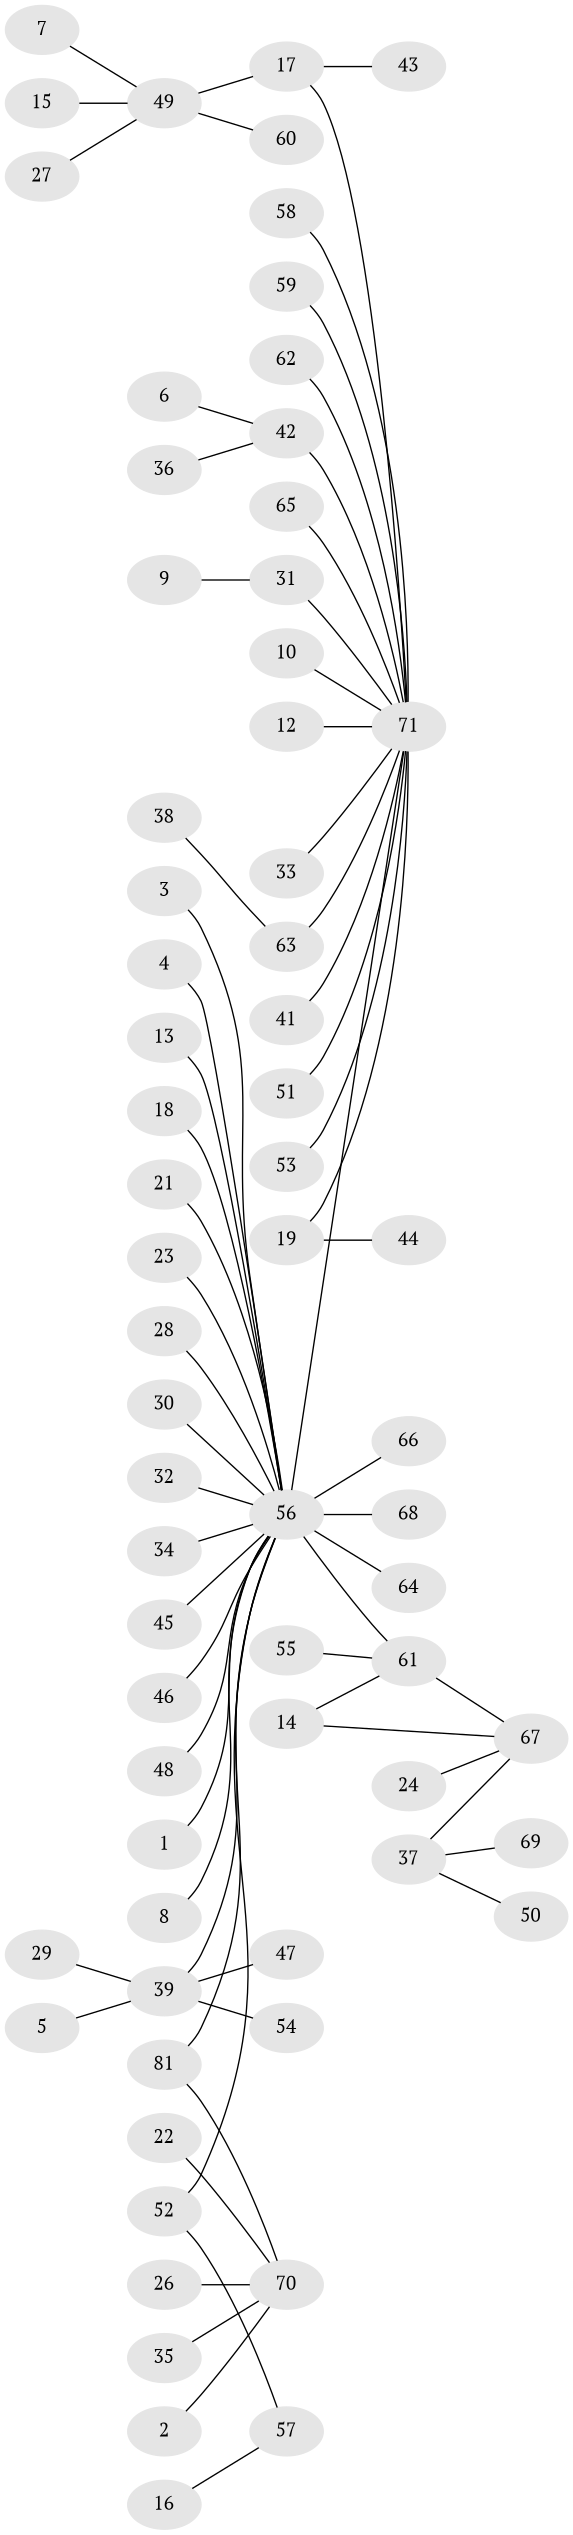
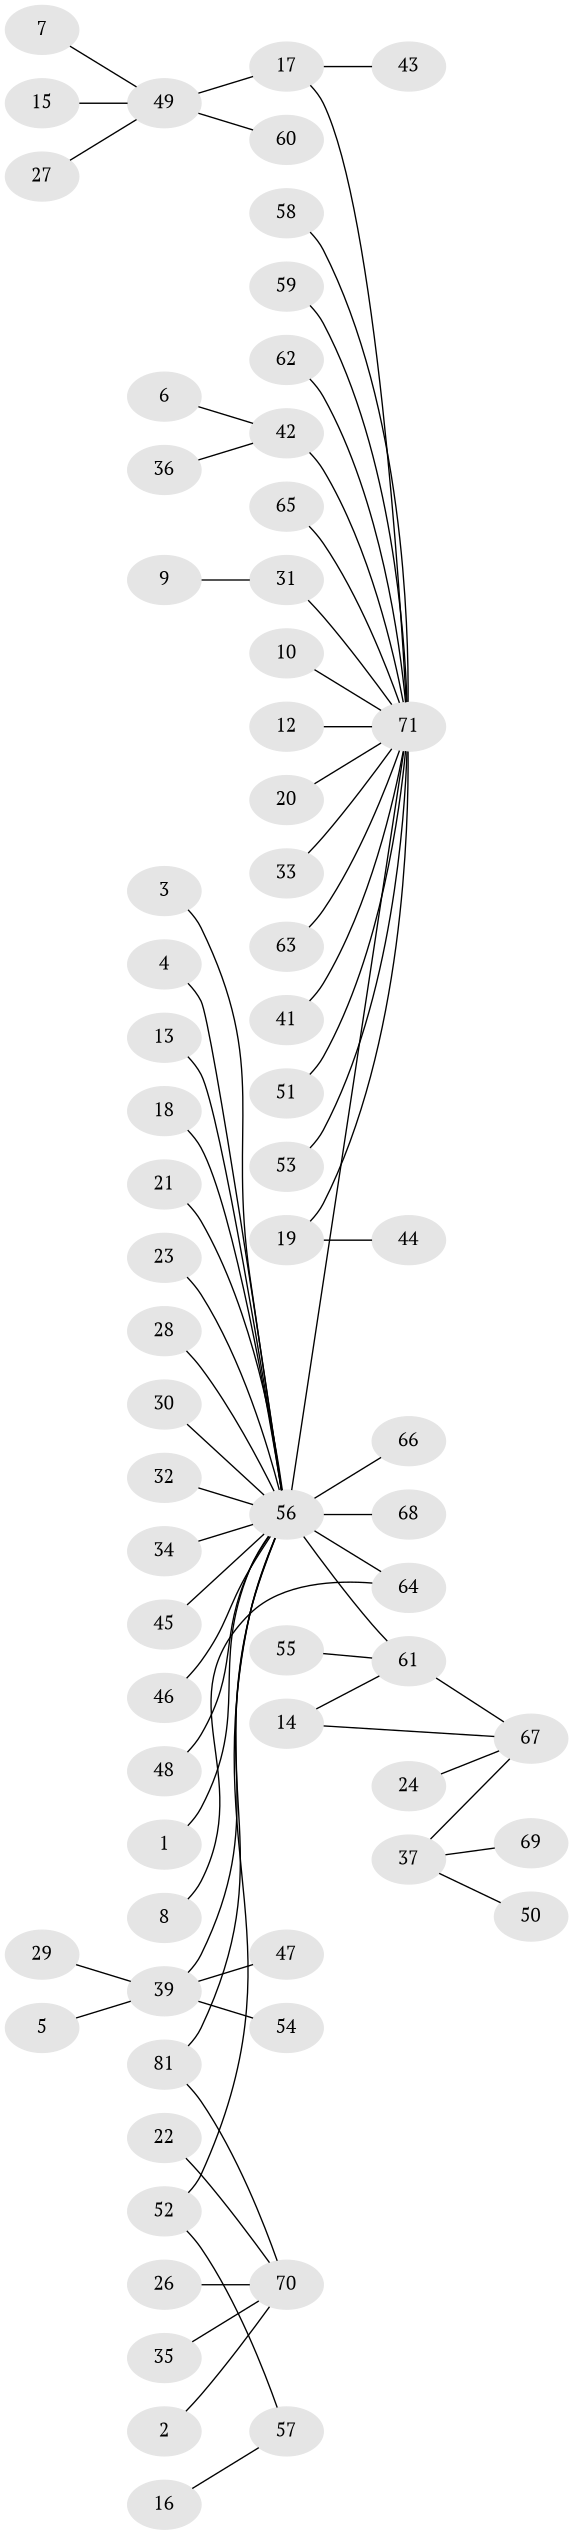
none -> (287, 800)
(164, 818) -> none
(227, 1804) -> (213, 1679)
